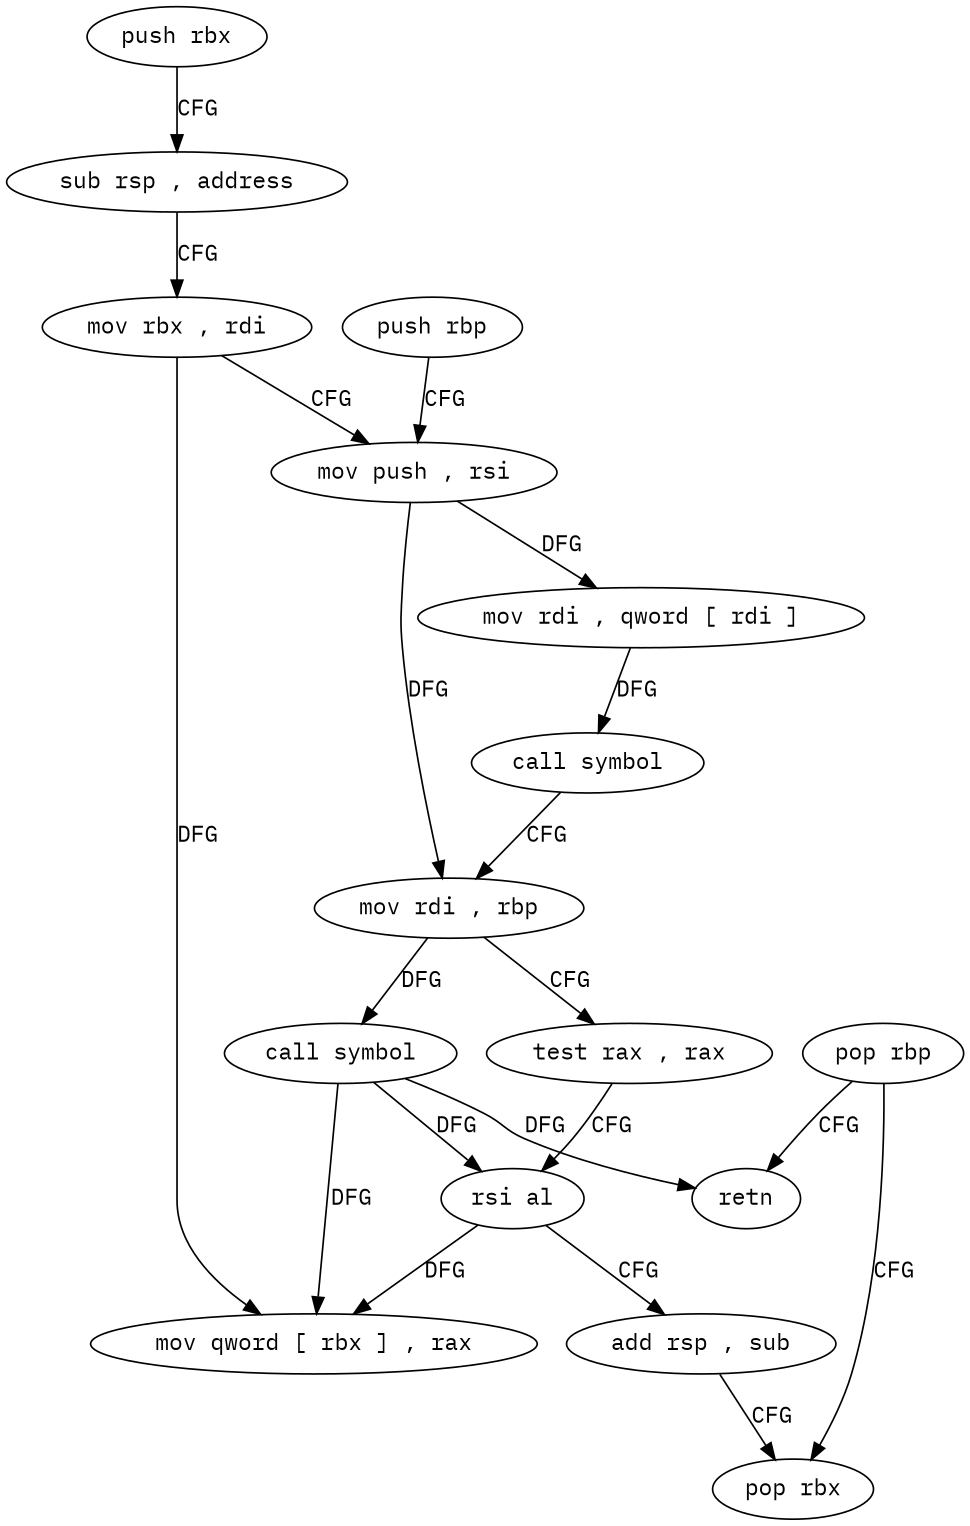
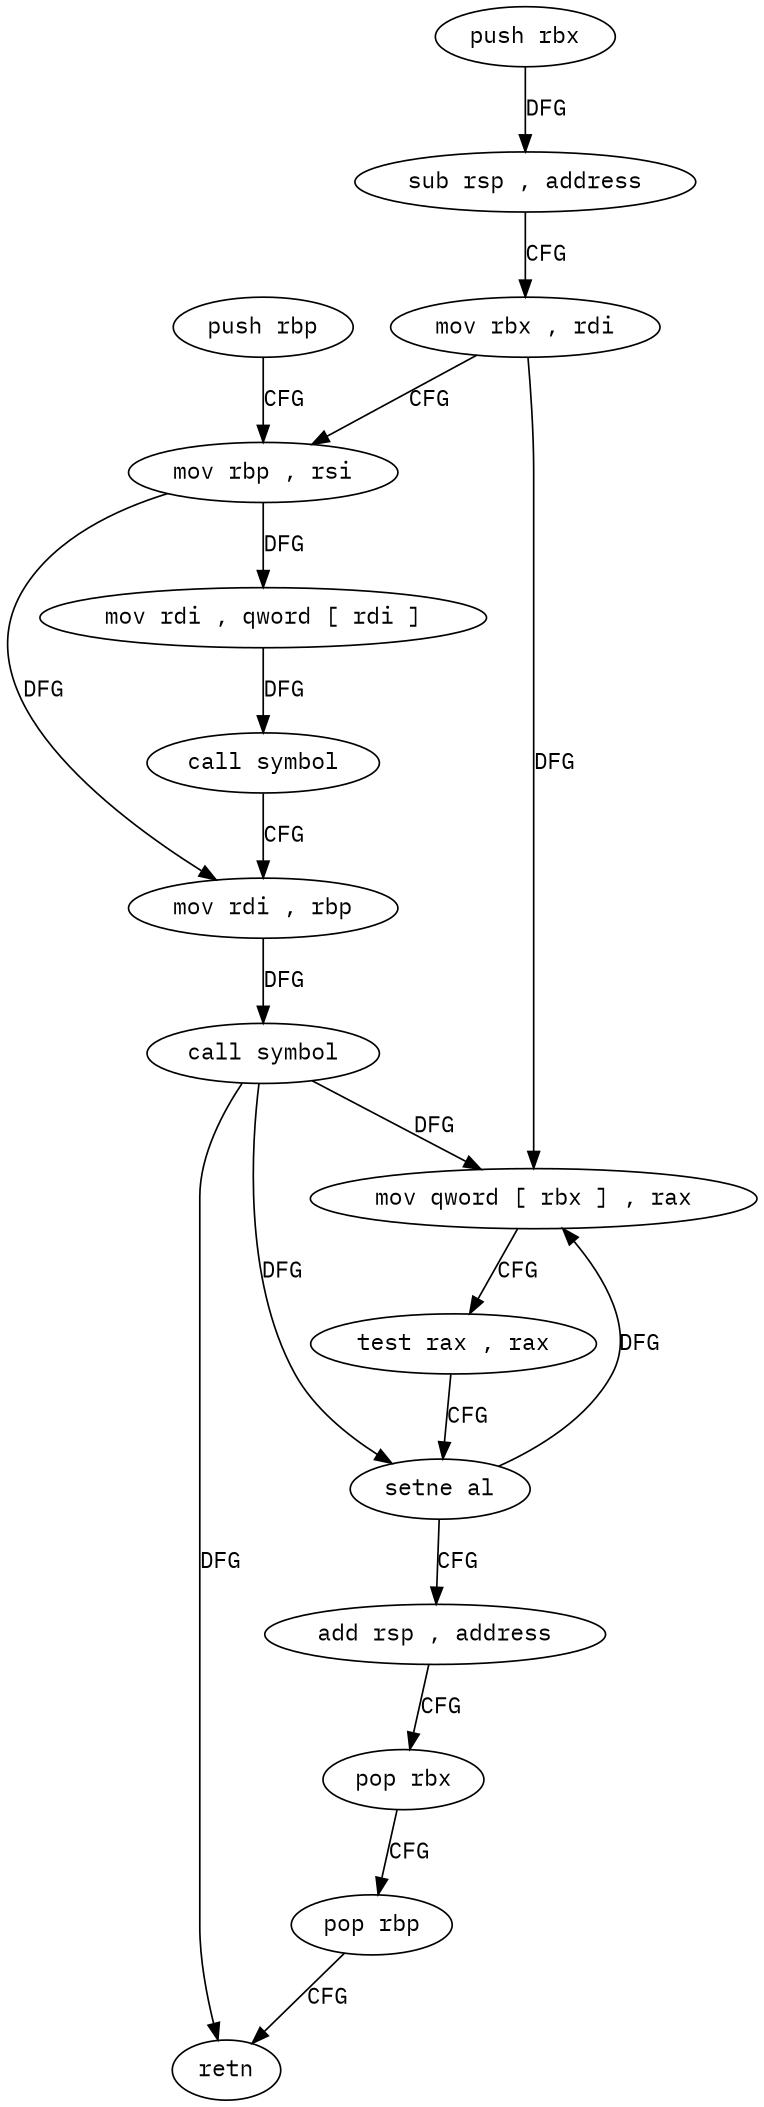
(198, 109) -> (546, 109)
(414, 472) -> (263, 472)
(532, 975) -> (498, 1264)
(513, 1199) -> (440, 1489)
(873, 1269) -> (389, 1844)
(701, 1344) -> (435, 1634)
